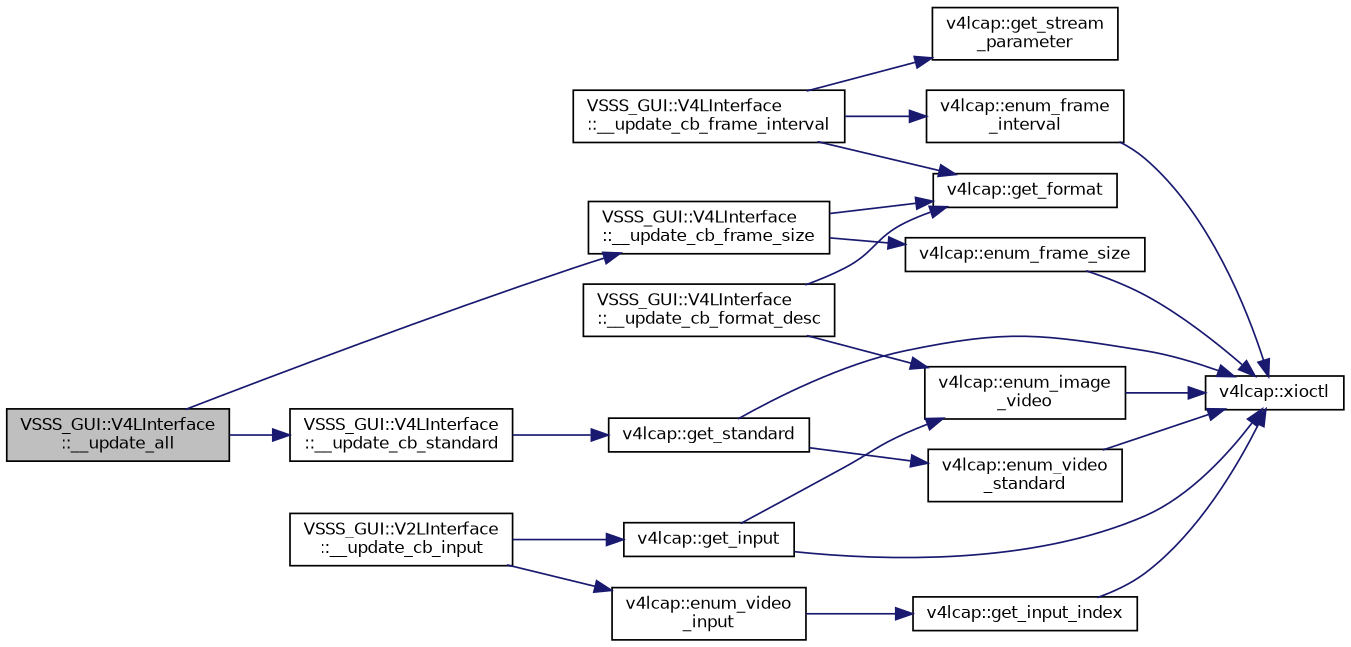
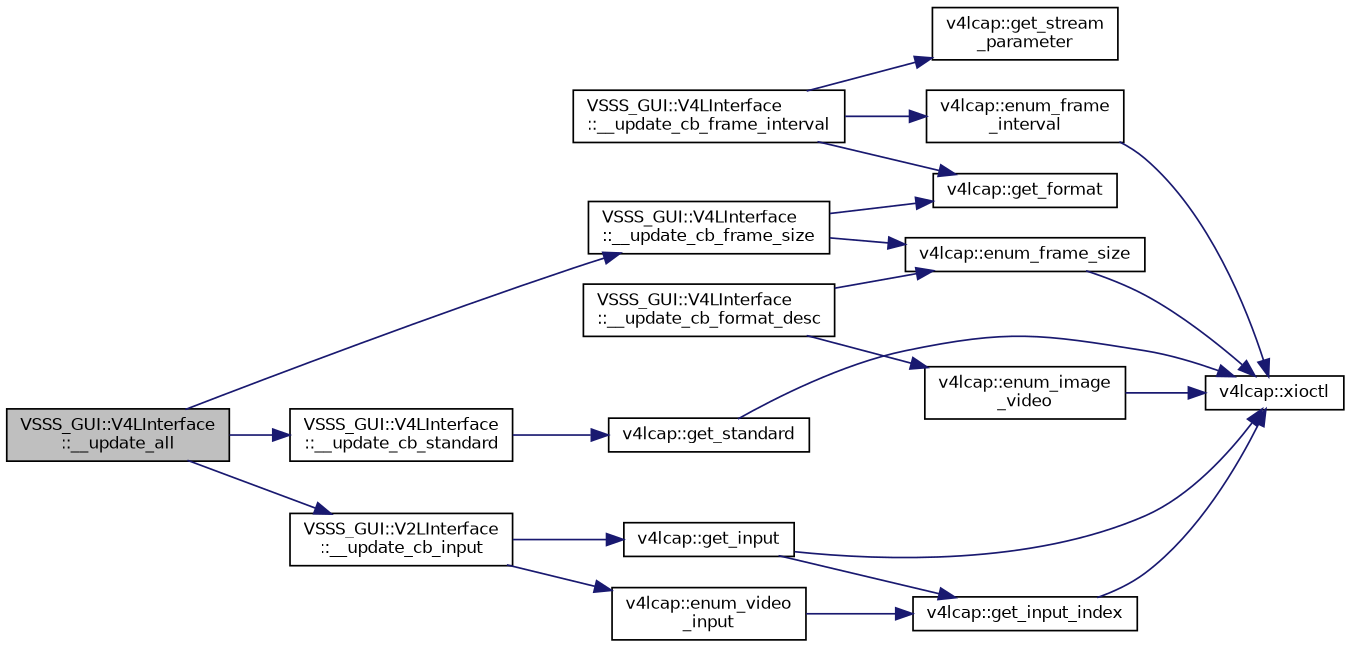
(867, 253) -> (876, 281)
(834, 473) -> (859, 575)
(1025, 475) -> none
none -> (252, 484)
